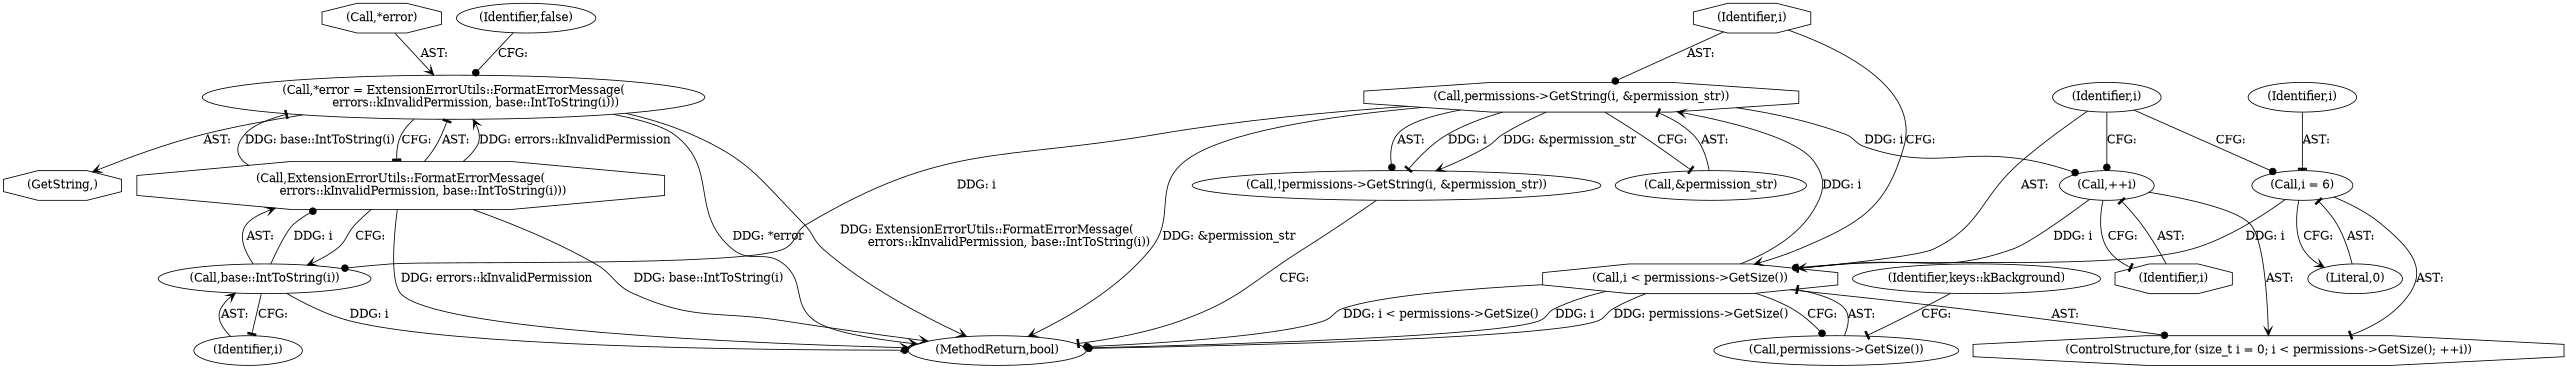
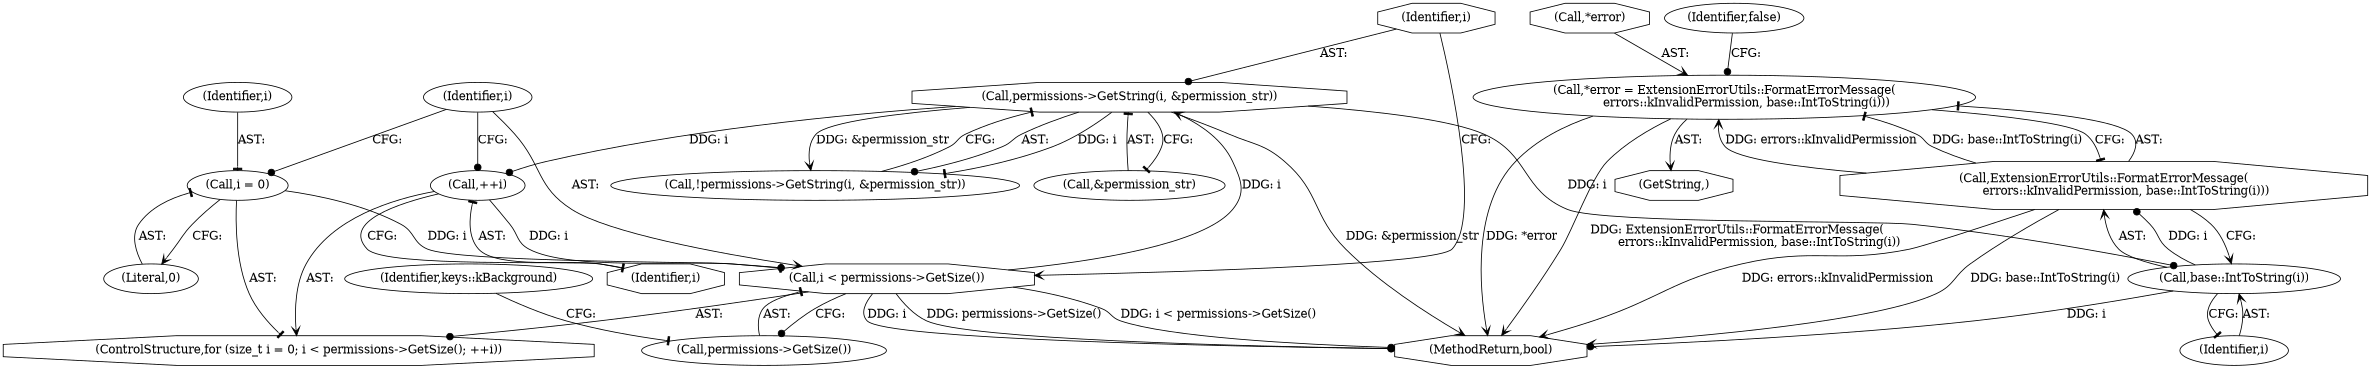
(2302, 185) -> (238, 185)
(1238, 293) -> (956, 142)
(997, 351) -> (1491, 351)
